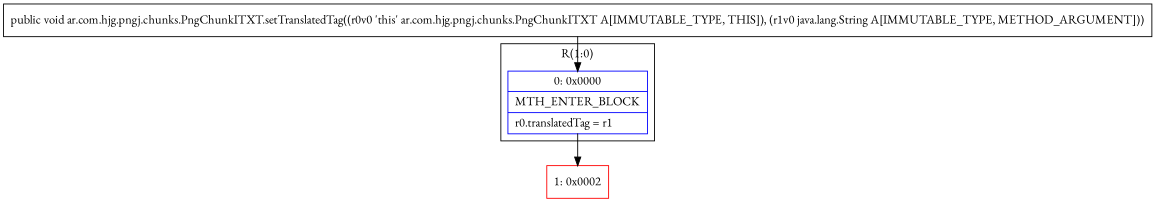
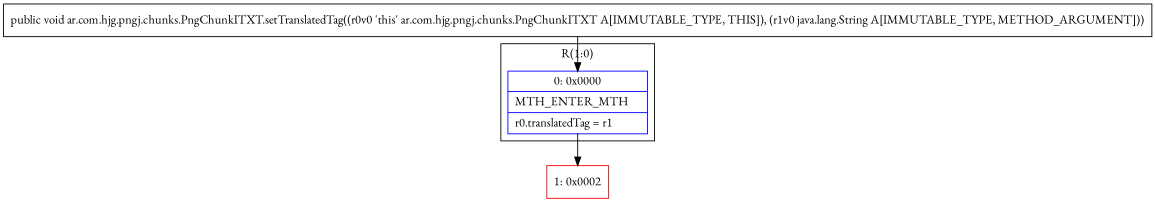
(578, 102) -> (572, 102)
